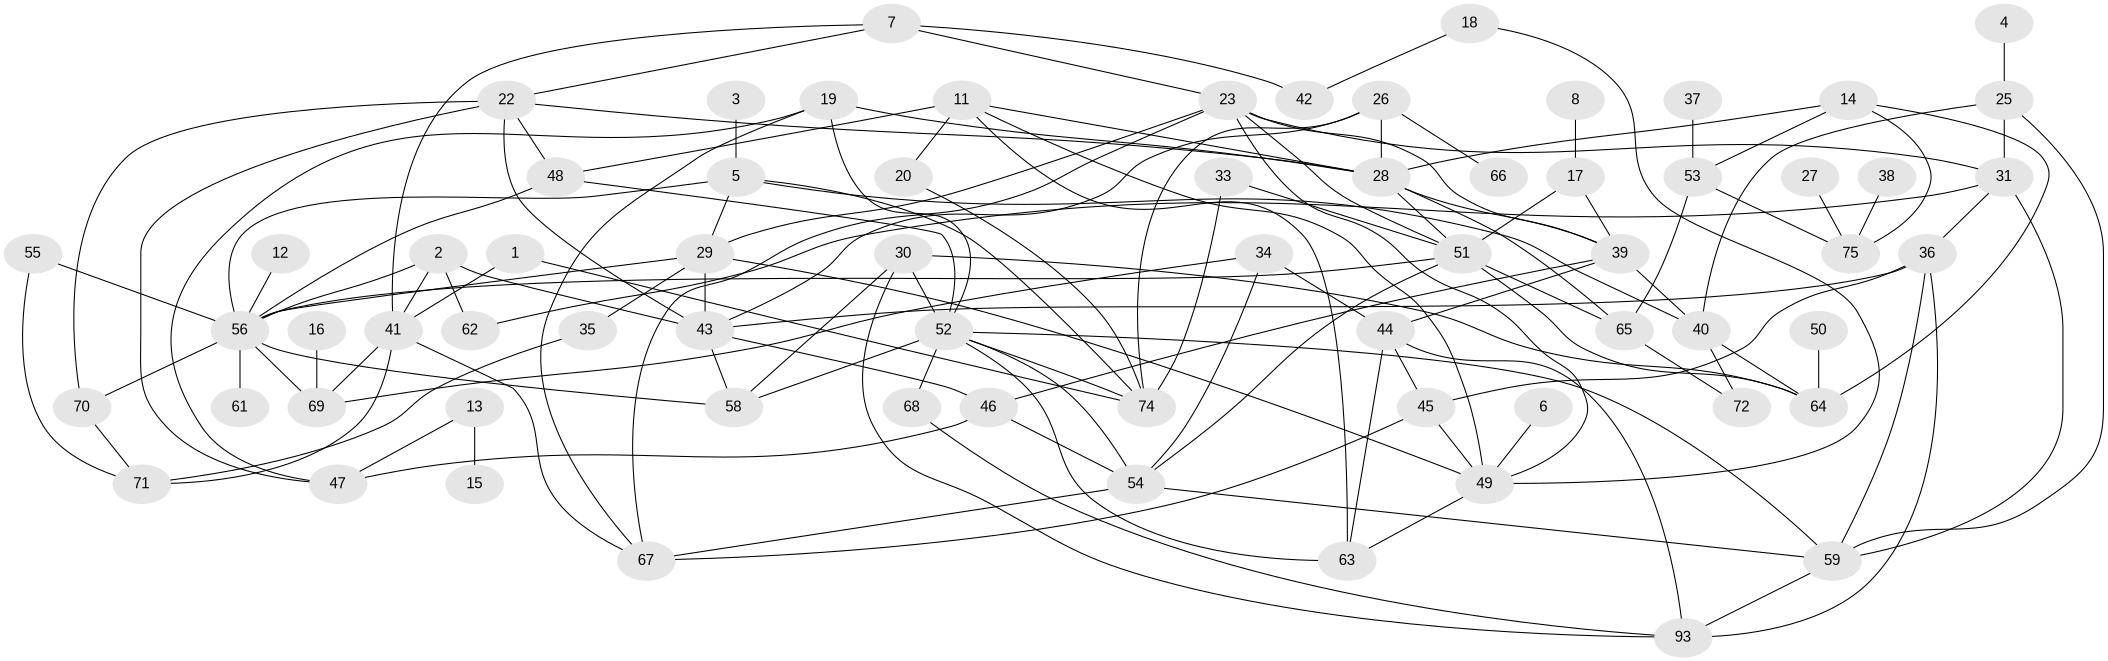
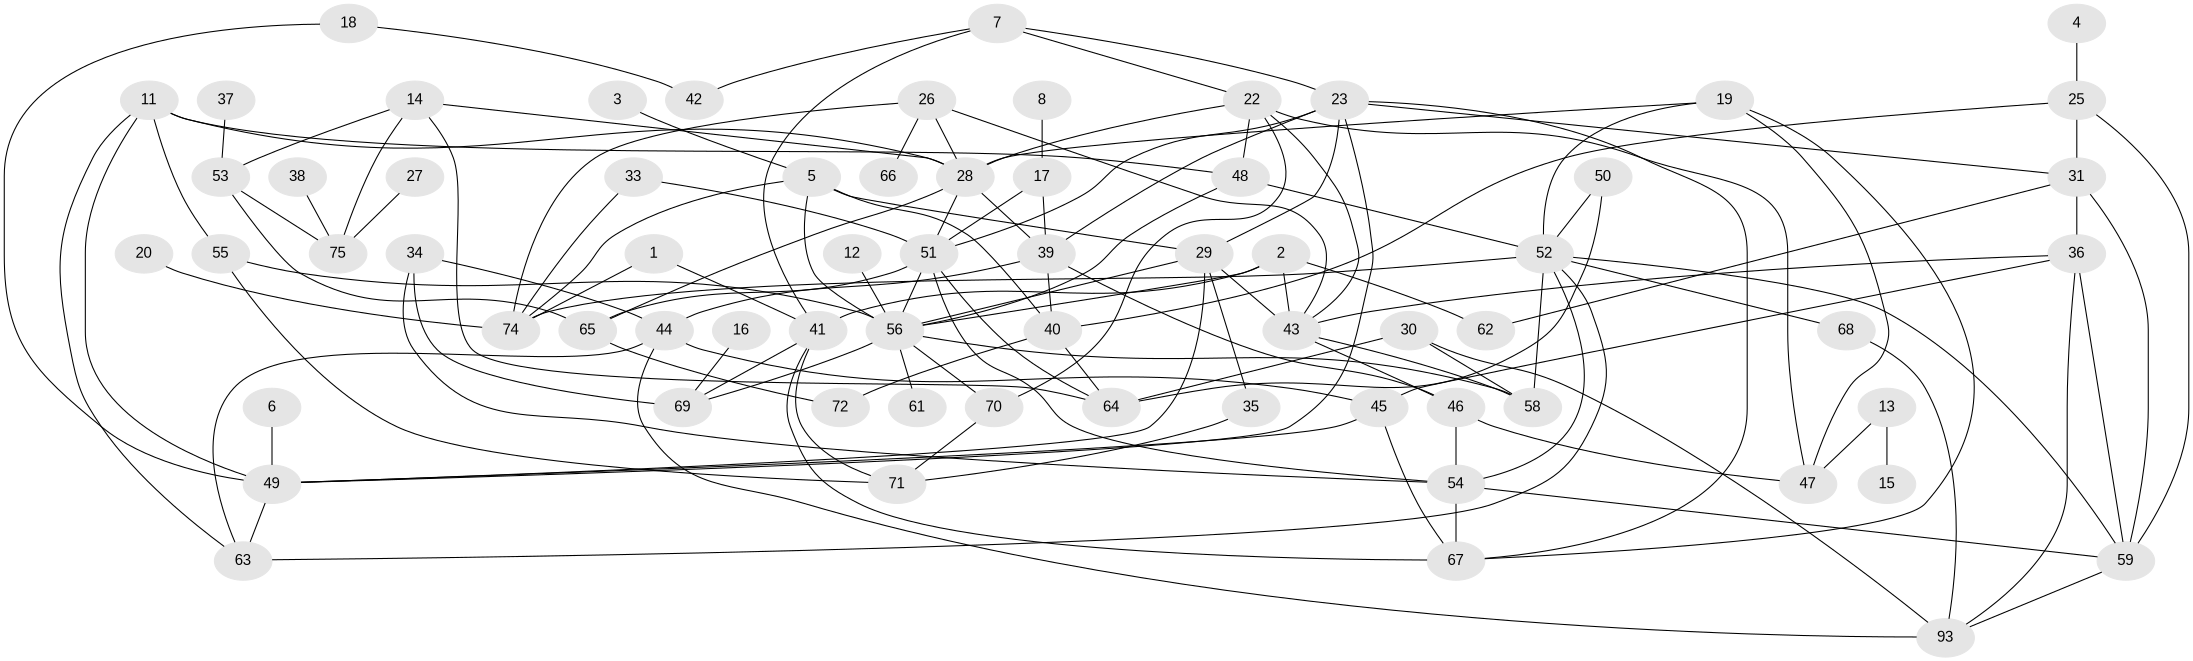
(931, 141) -> (175, 181)
(922, 289) -> (1574, 215)
